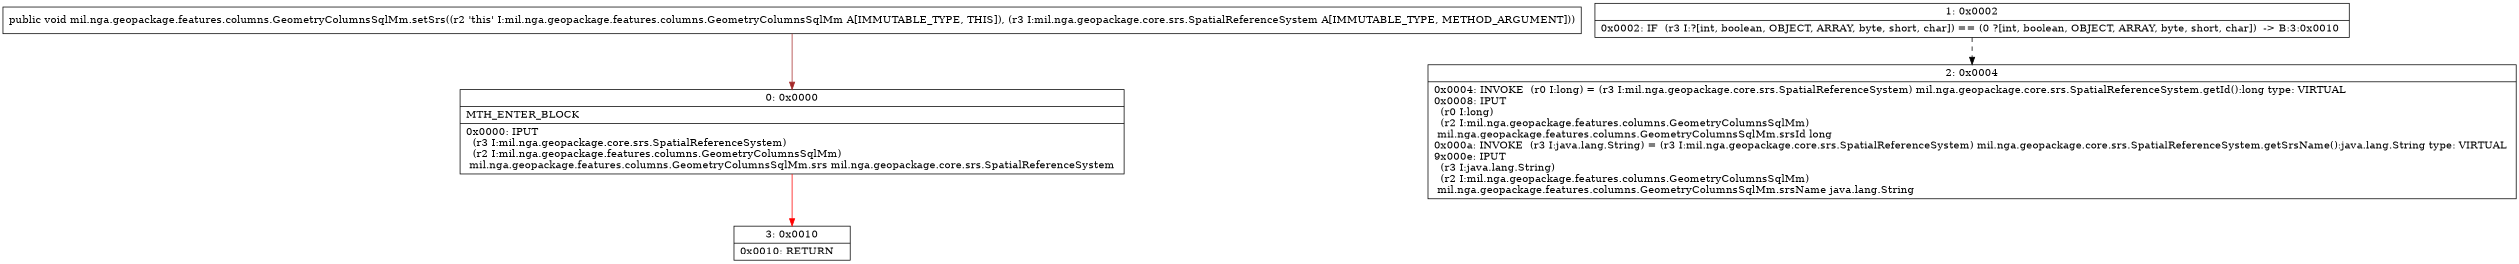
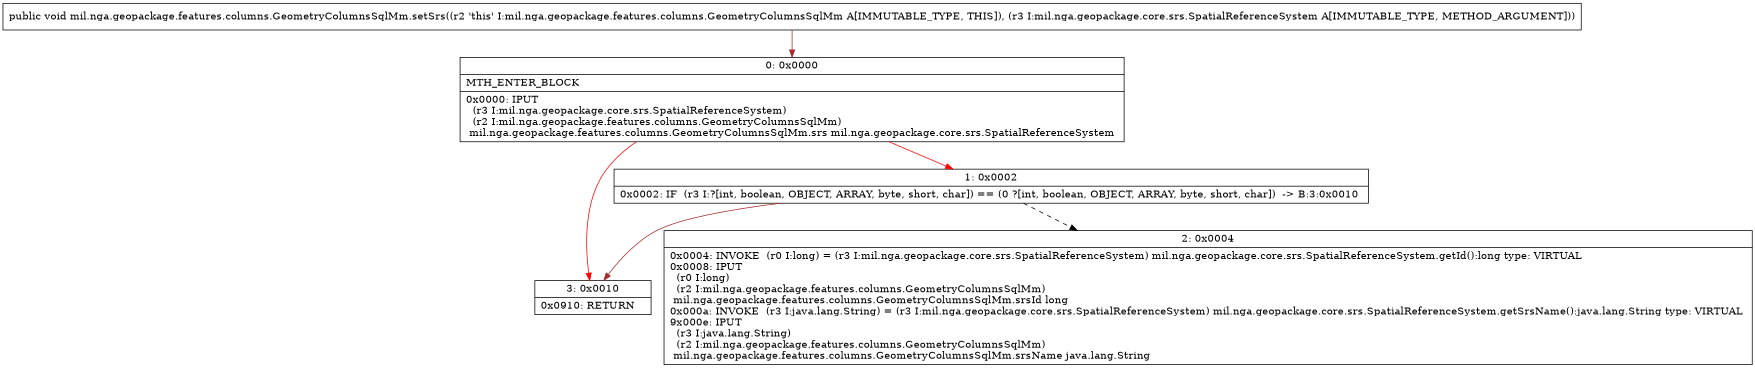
none -> (918, 154)
none -> (685, 220)
(792, 251) -> (593, 306)
